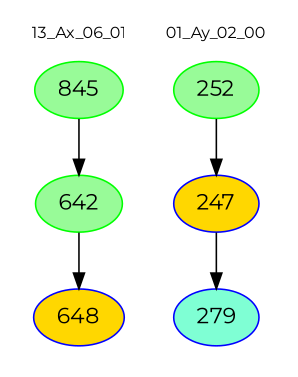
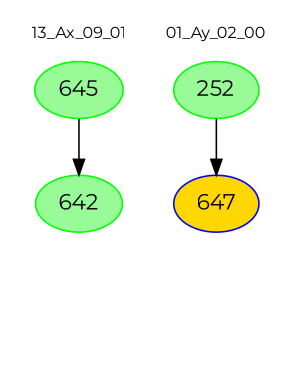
(80, 34) -> (80, 34)
(79, 90) -> (79, 90)
(216, 204) -> (216, 204)
(79, 317) -> none
(216, 317) -> none
